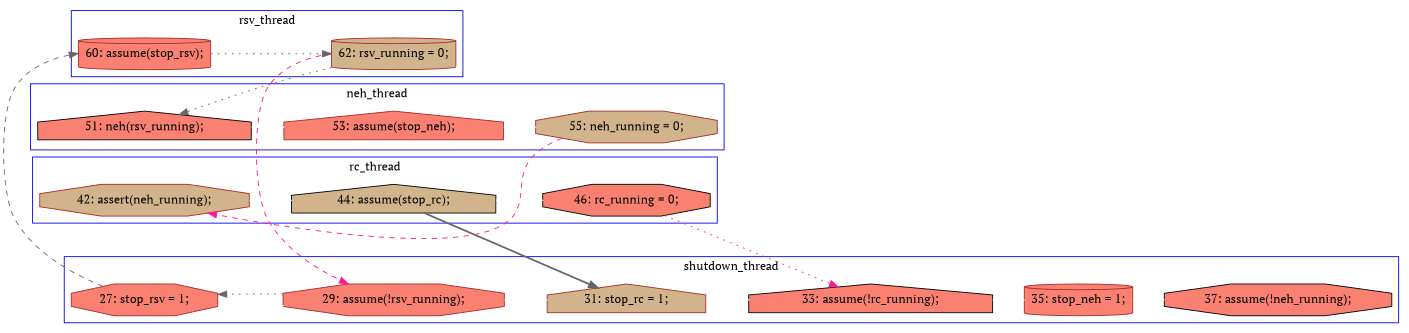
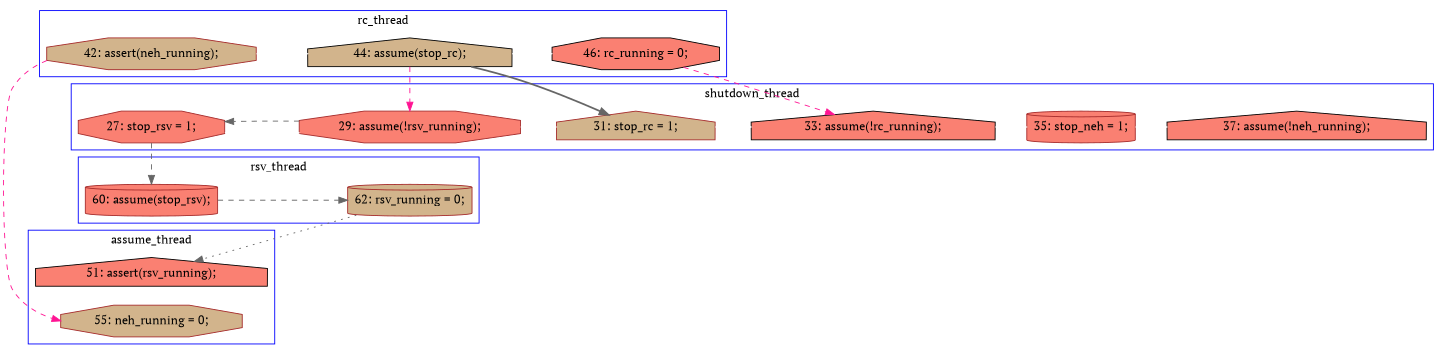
(267, 54) -> (278, 200)
(377, 94) -> (151, 240)
(145, 127) -> (151, 273)
(394, 127) -> none
(257, 164) -> (410, 90)
(416, 239) -> (4, 191)
(747, 250) -> (758, 90)
(255, 294) -> (267, 121)
(1278, 300) -> (1297, 127)
